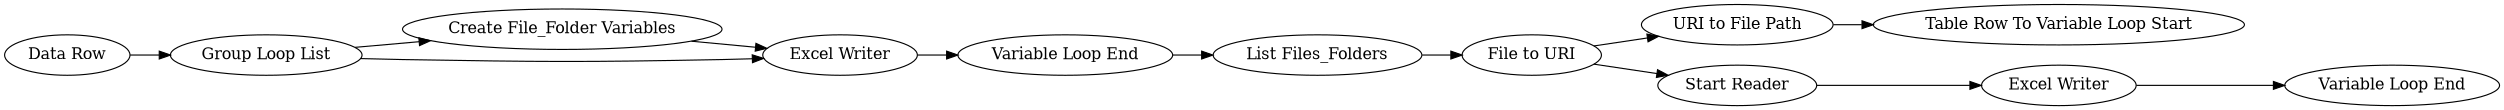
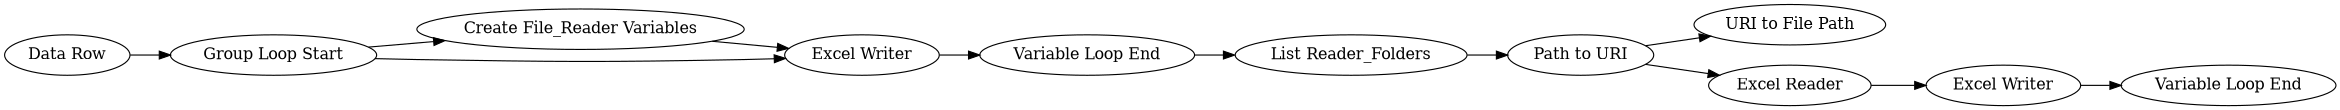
(2059, 25) -> none
(562, 29) -> (581, 29)
(266, 55) -> (274, 55)
(1318, 55) -> (1351, 55)
(1532, 55) -> (1581, 55)
(1737, 85) -> (1790, 85)
